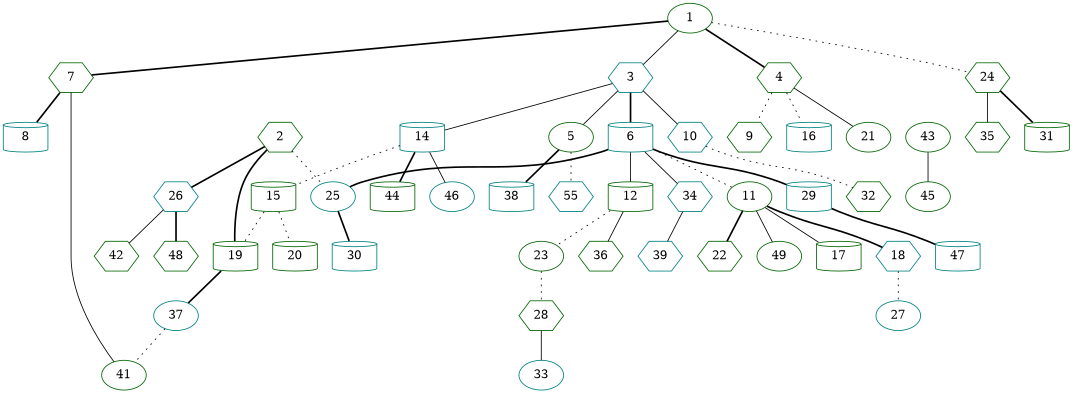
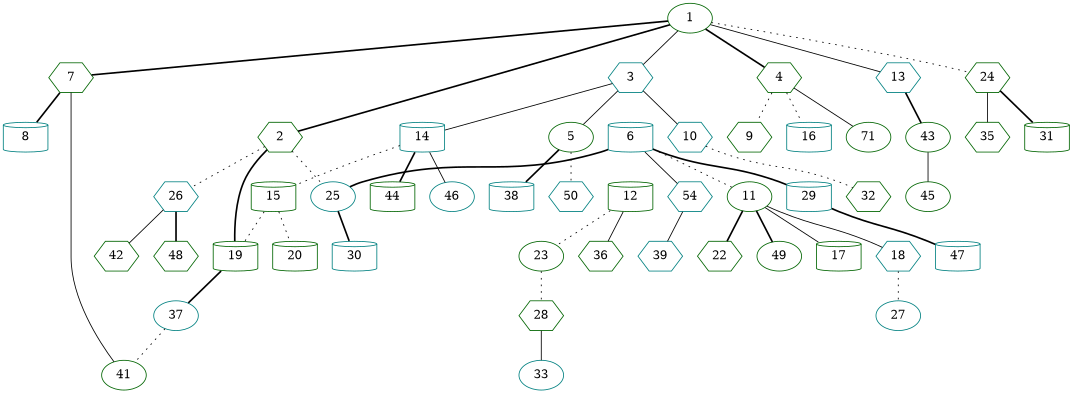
none -> (484, 78)
none -> (898, 78)
(631, 108) -> none
(869, 137) -> (869, 137)
(228, 167) -> (228, 167)
(631, 167) -> none
(571, 197) -> (571, 197)
(690, 197) -> (690, 197)
(764, 226) -> (764, 226)
(825, 227) -> (825, 227)
